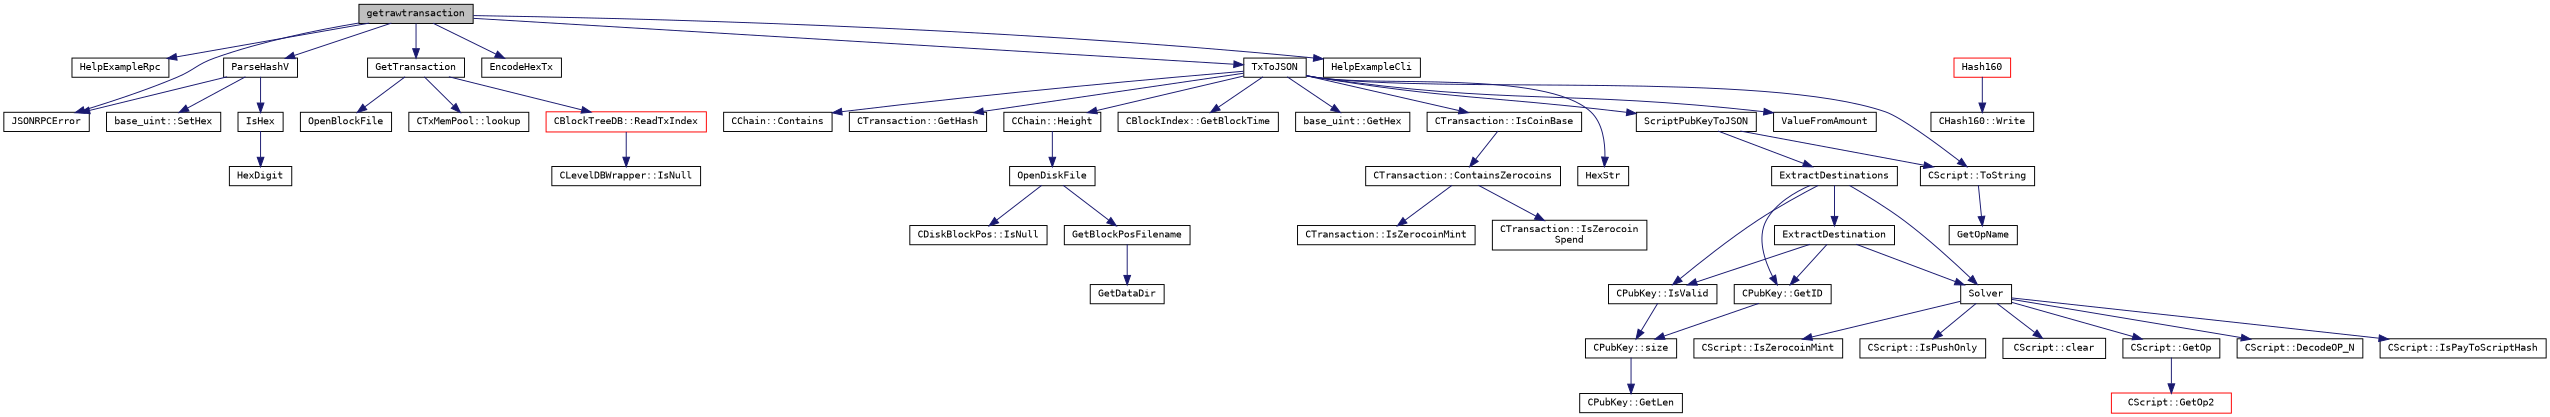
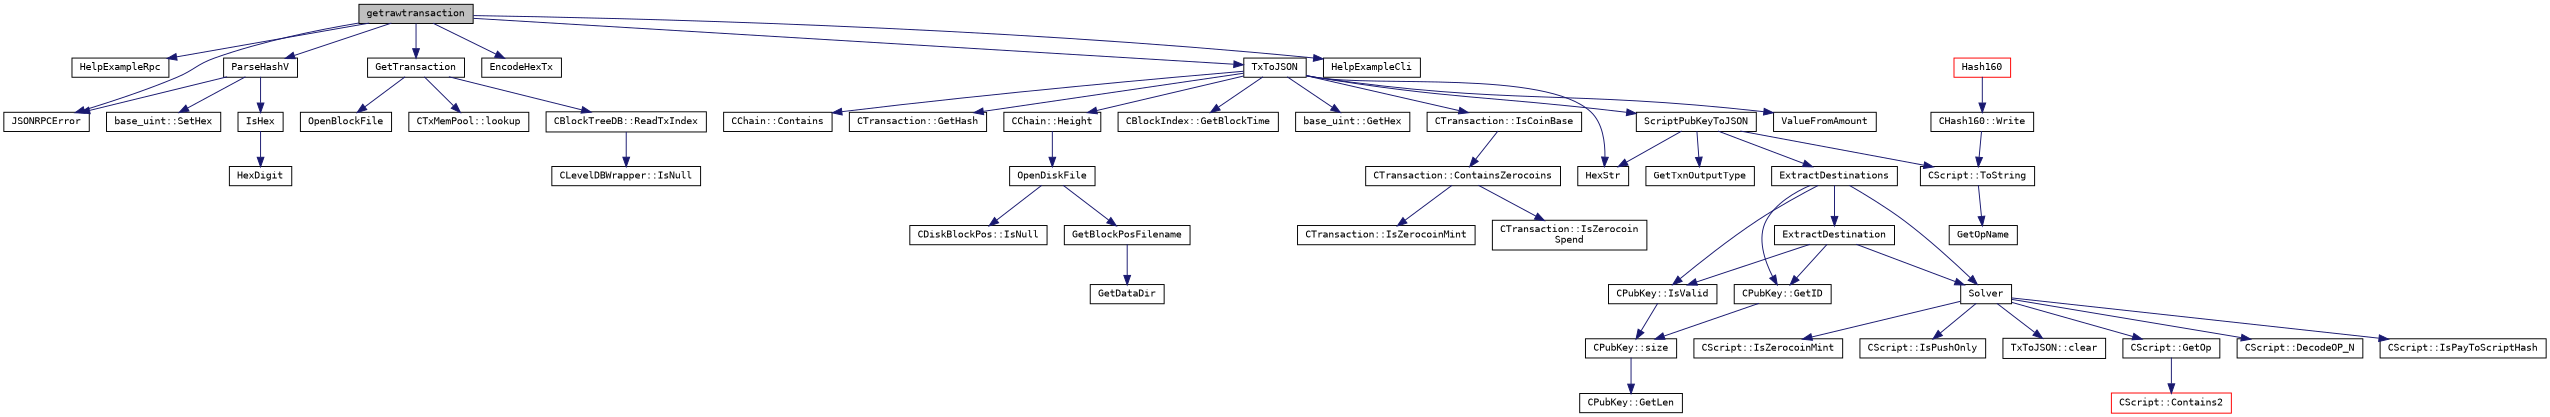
(1641, 86) -> (1980, 144)
(626, 122) -> (626, 122)
none -> (1654, 147)
none -> (1700, 176)
(2054, 348) -> (2054, 348)
(2171, 403) -> (2171, 403)
